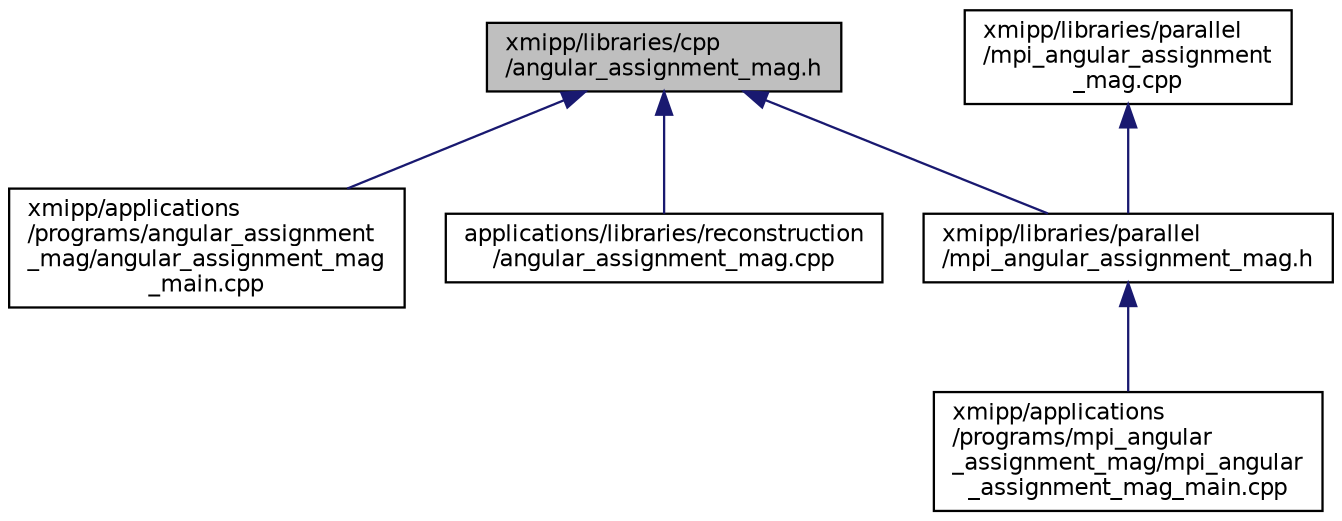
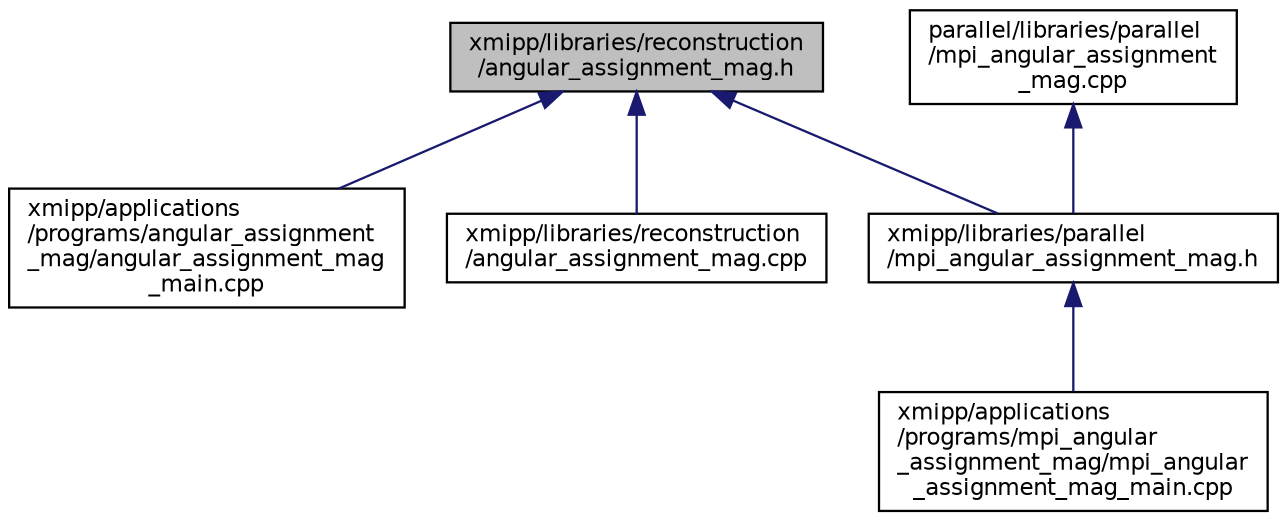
(664, 57) -> (637, 57)
(1128, 57) -> (1073, 57)
(664, 248) -> (637, 248)
